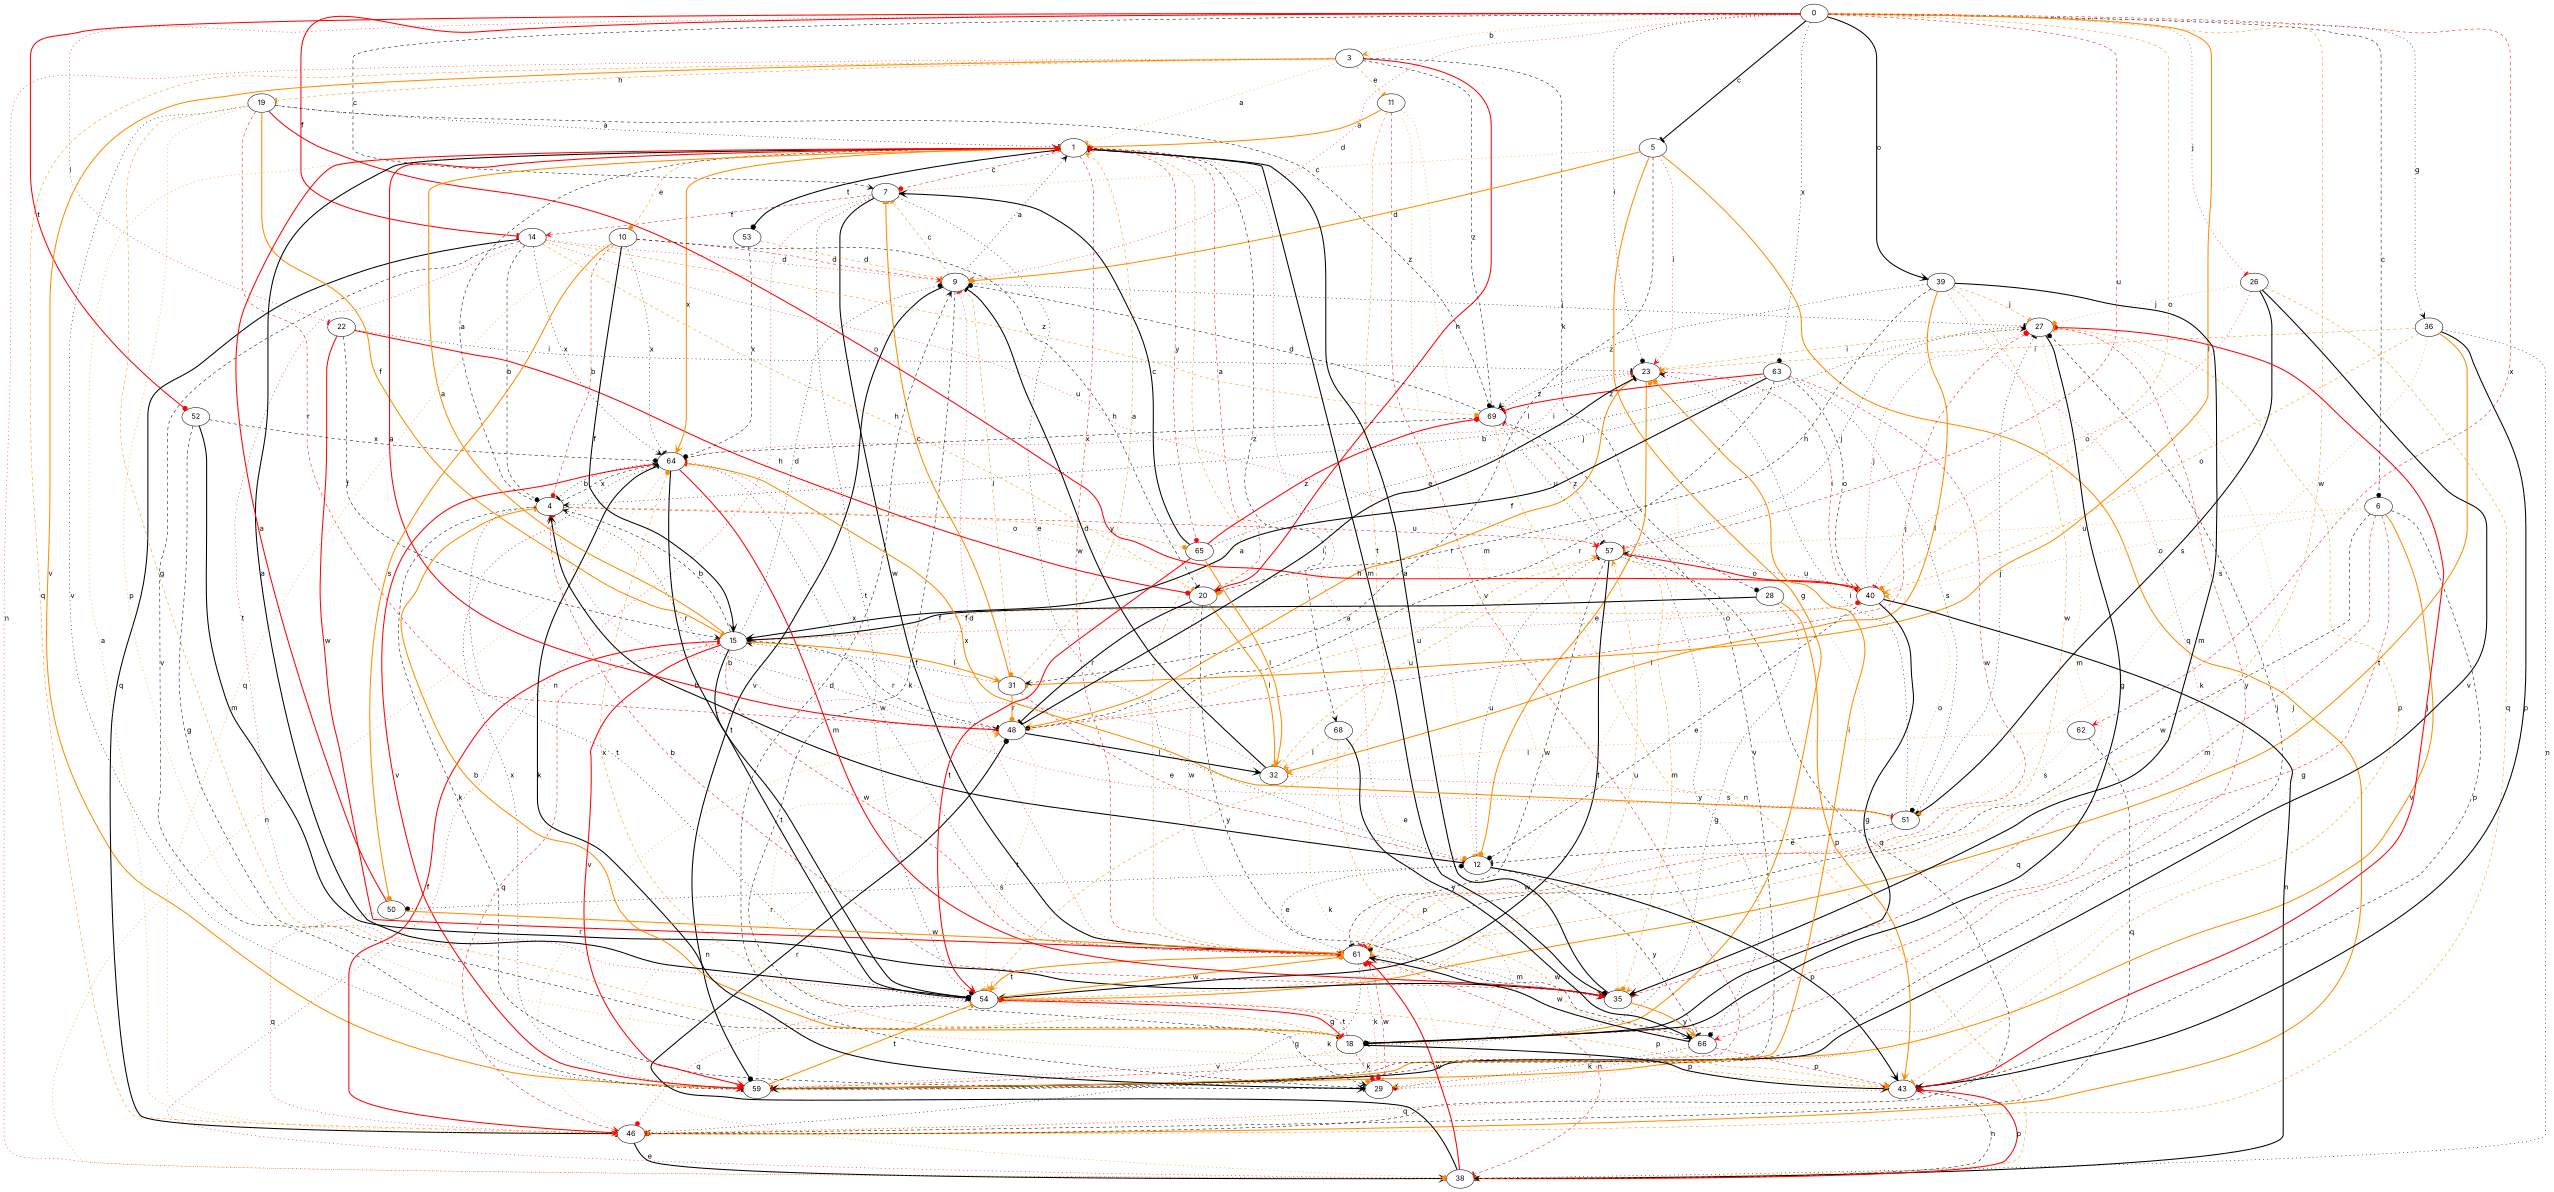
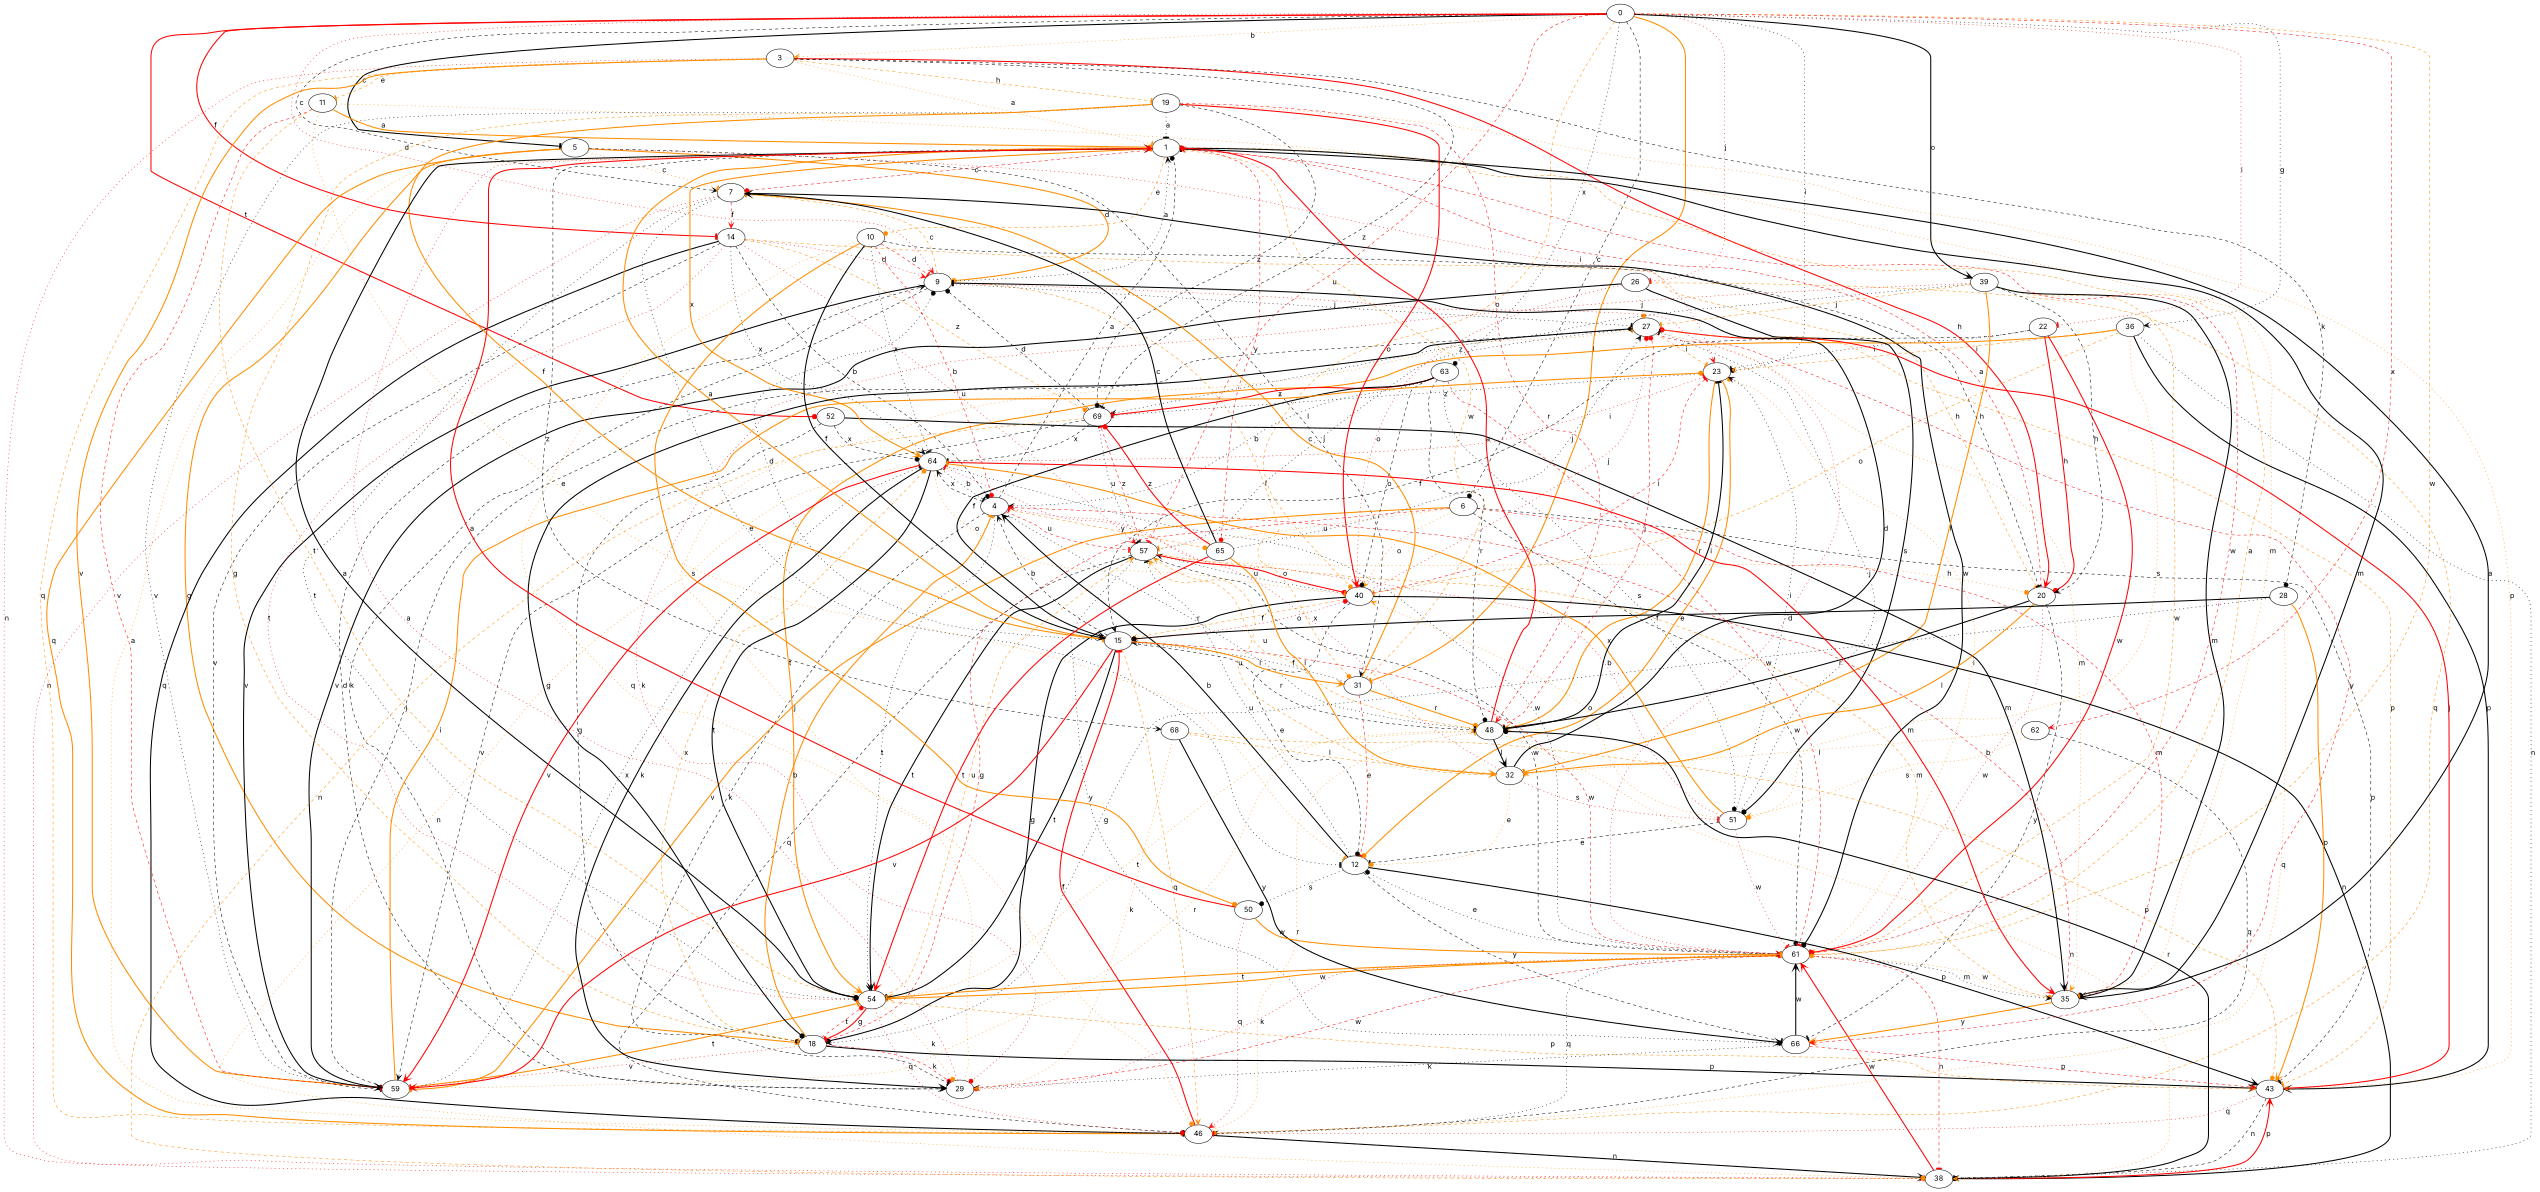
(747, 238) -> none
(1134, 417) -> (1471, 417)
(528, 856) -> (1172, 883)
(650, 1157) -> (1615, 1157)
